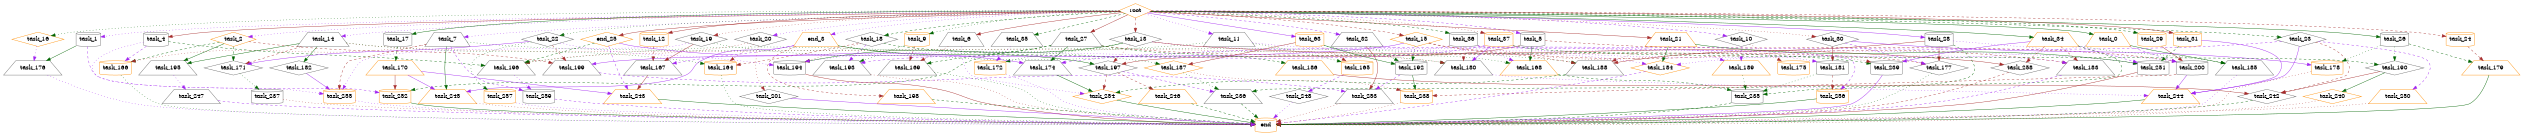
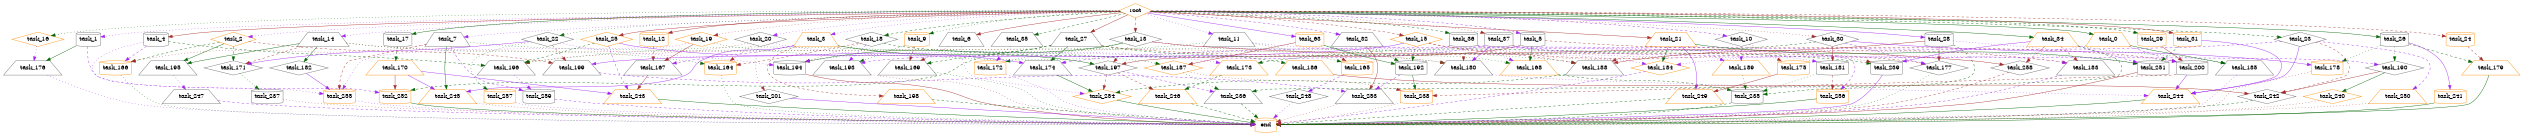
(607, 39) -> (607, 39)
(701, 39) -> (701, 39)
(816, 39) -> (816, 39)
(1499, 39) -> (1499, 39)
(1944, 57) -> (1944, 57)
none -> (1239, 68)
none -> (1695, 97)
none -> (2450, 97)
